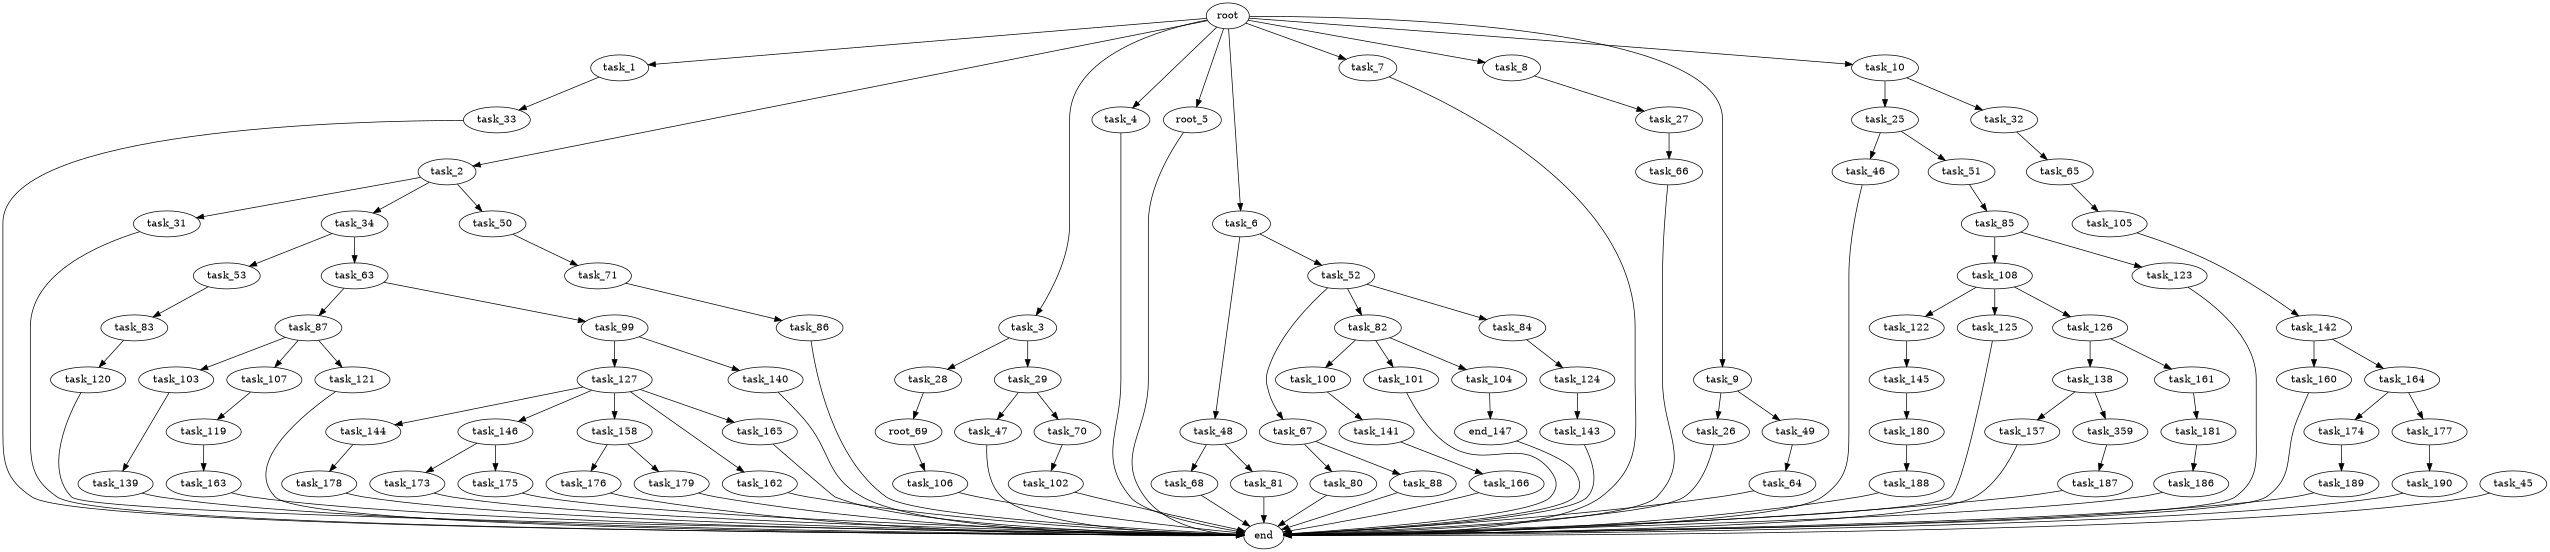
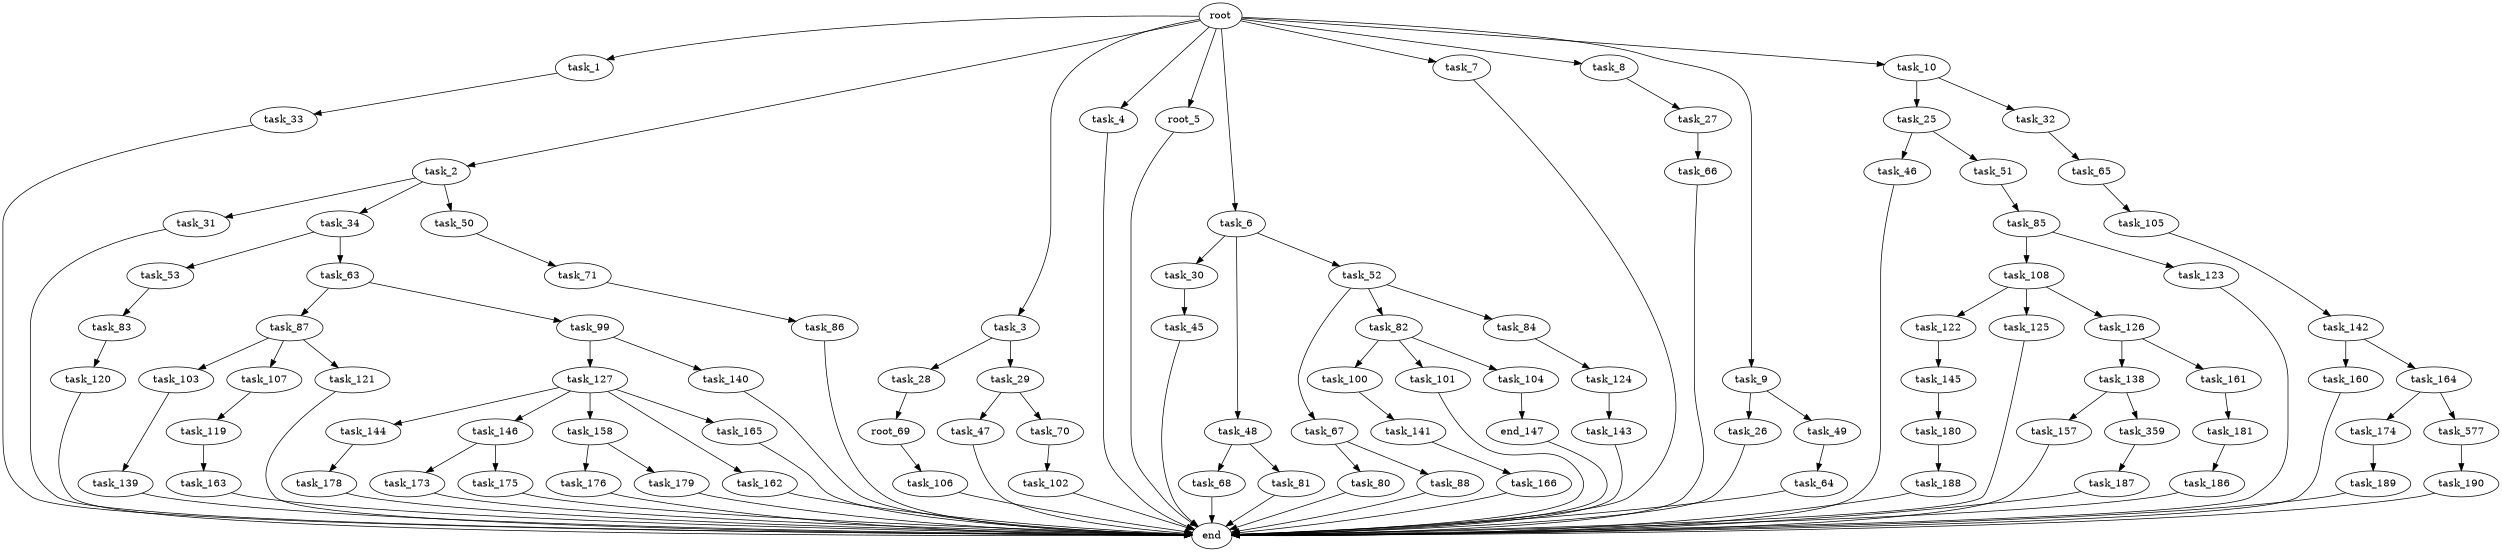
none -> (1184, 276)
(2430, 432) -> (2461, 432)
